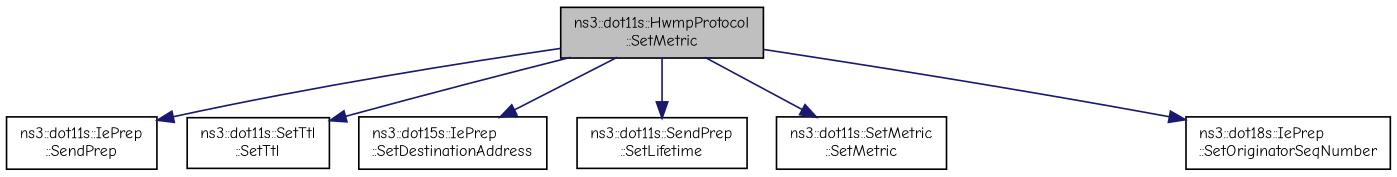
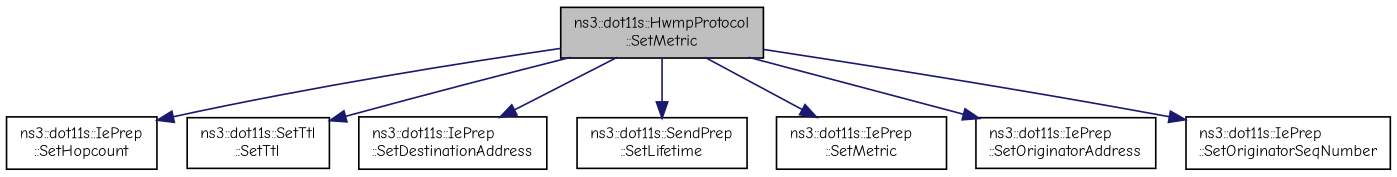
(82, 143) -> (82, 143)
(453, 143) -> (453, 143)
(861, 143) -> (861, 143)
none -> (1066, 143)
(1288, 143) -> (1288, 143)
